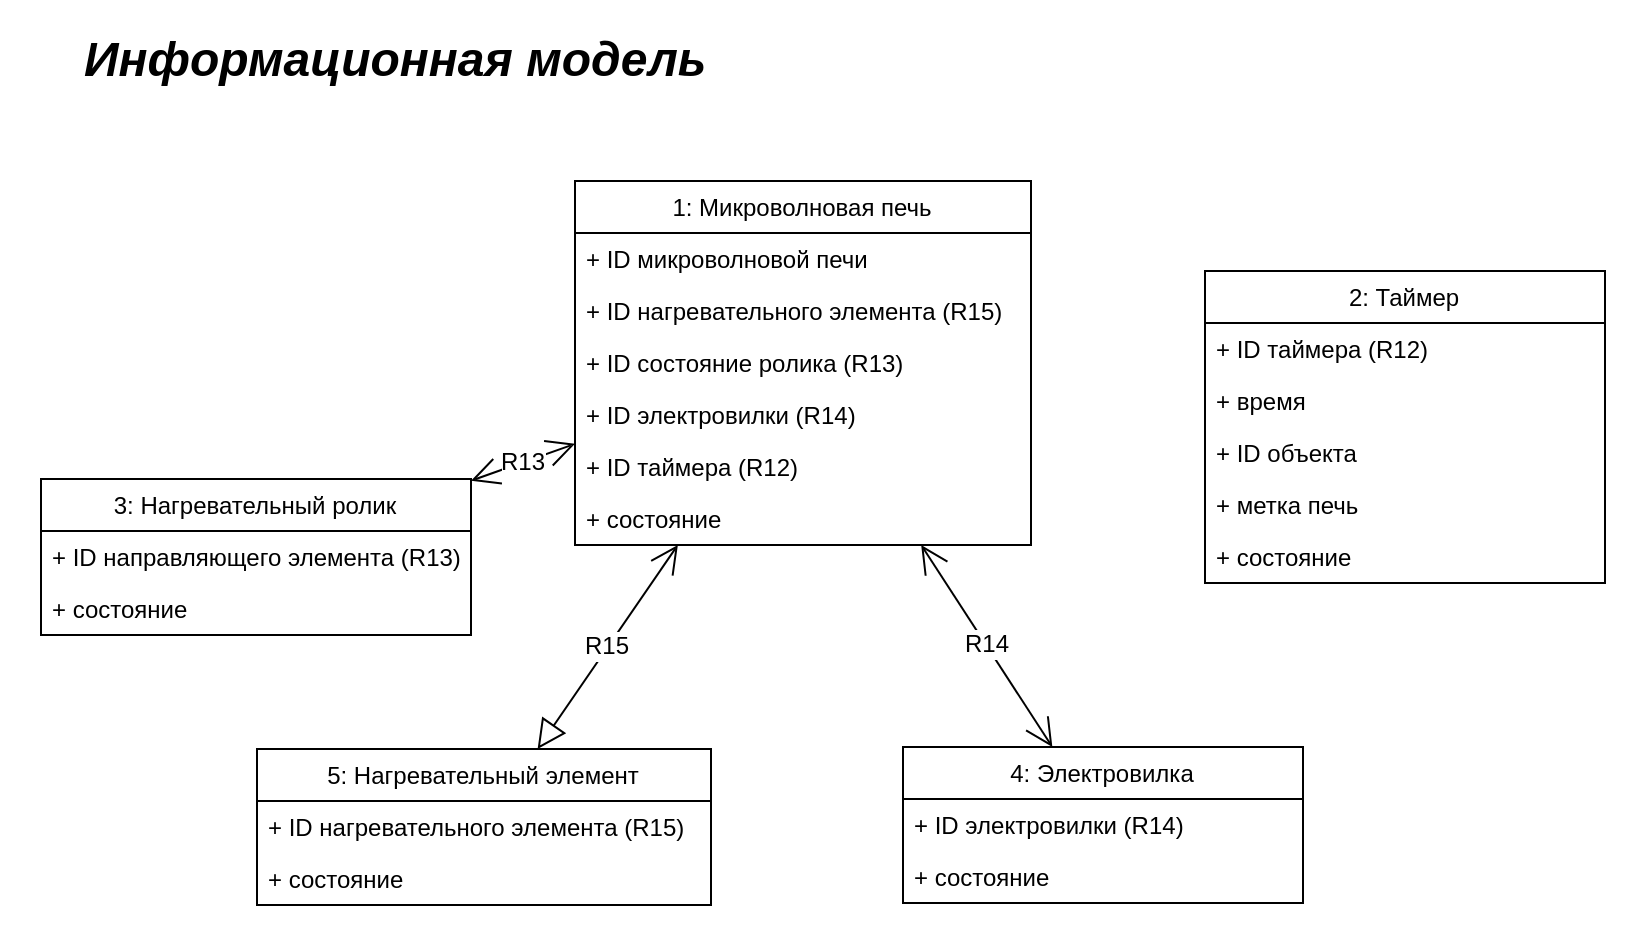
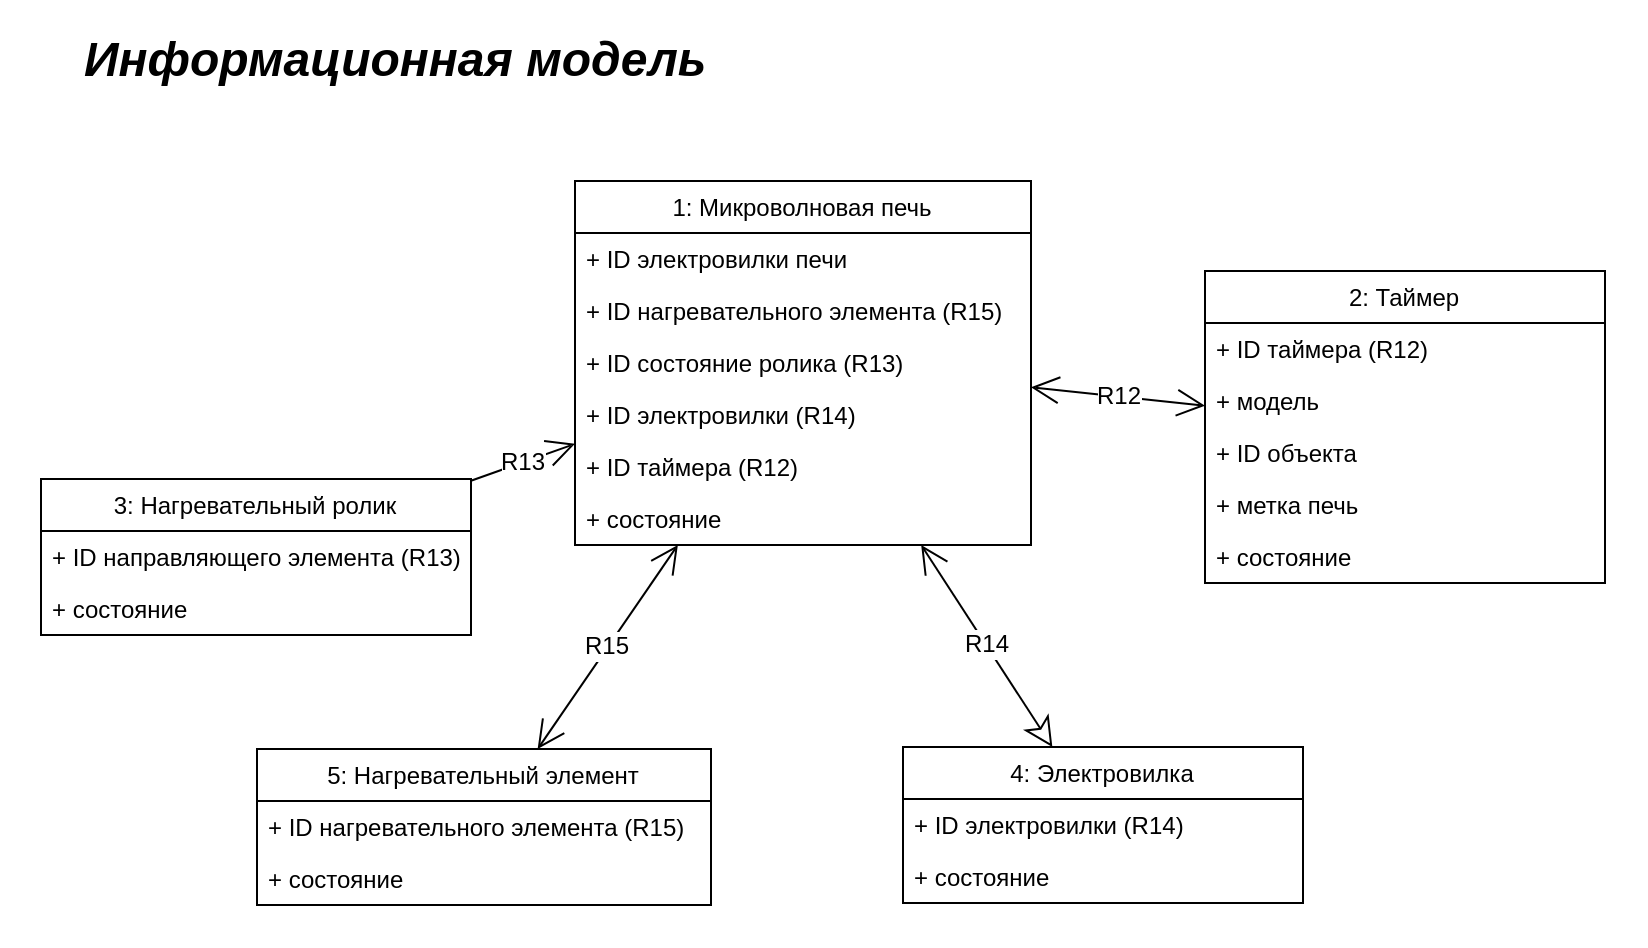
(731, 260) -> (724, 260)
none -> (1118, 396)
(1260, 402) -> (1267, 402)
(478, 478) -> (476, 479)
(554, 725) -> (548, 735)
(1044, 734) -> (1039, 727)
